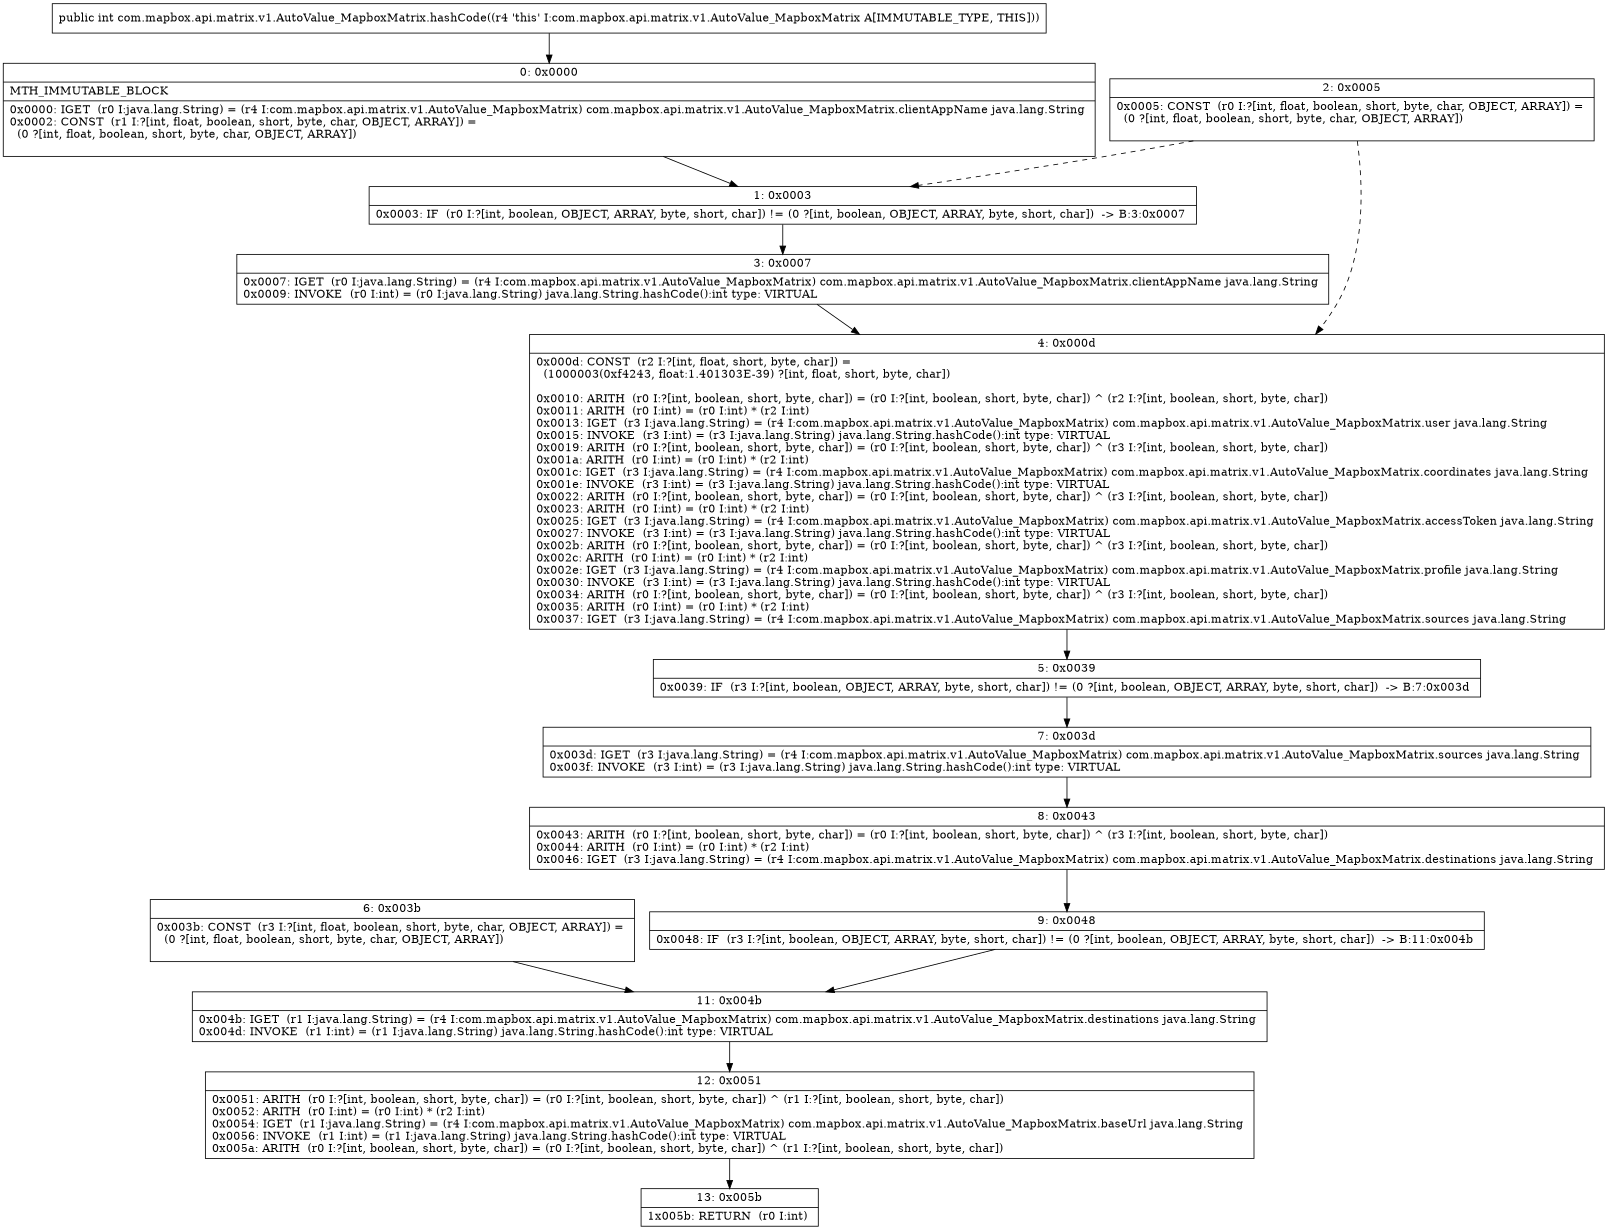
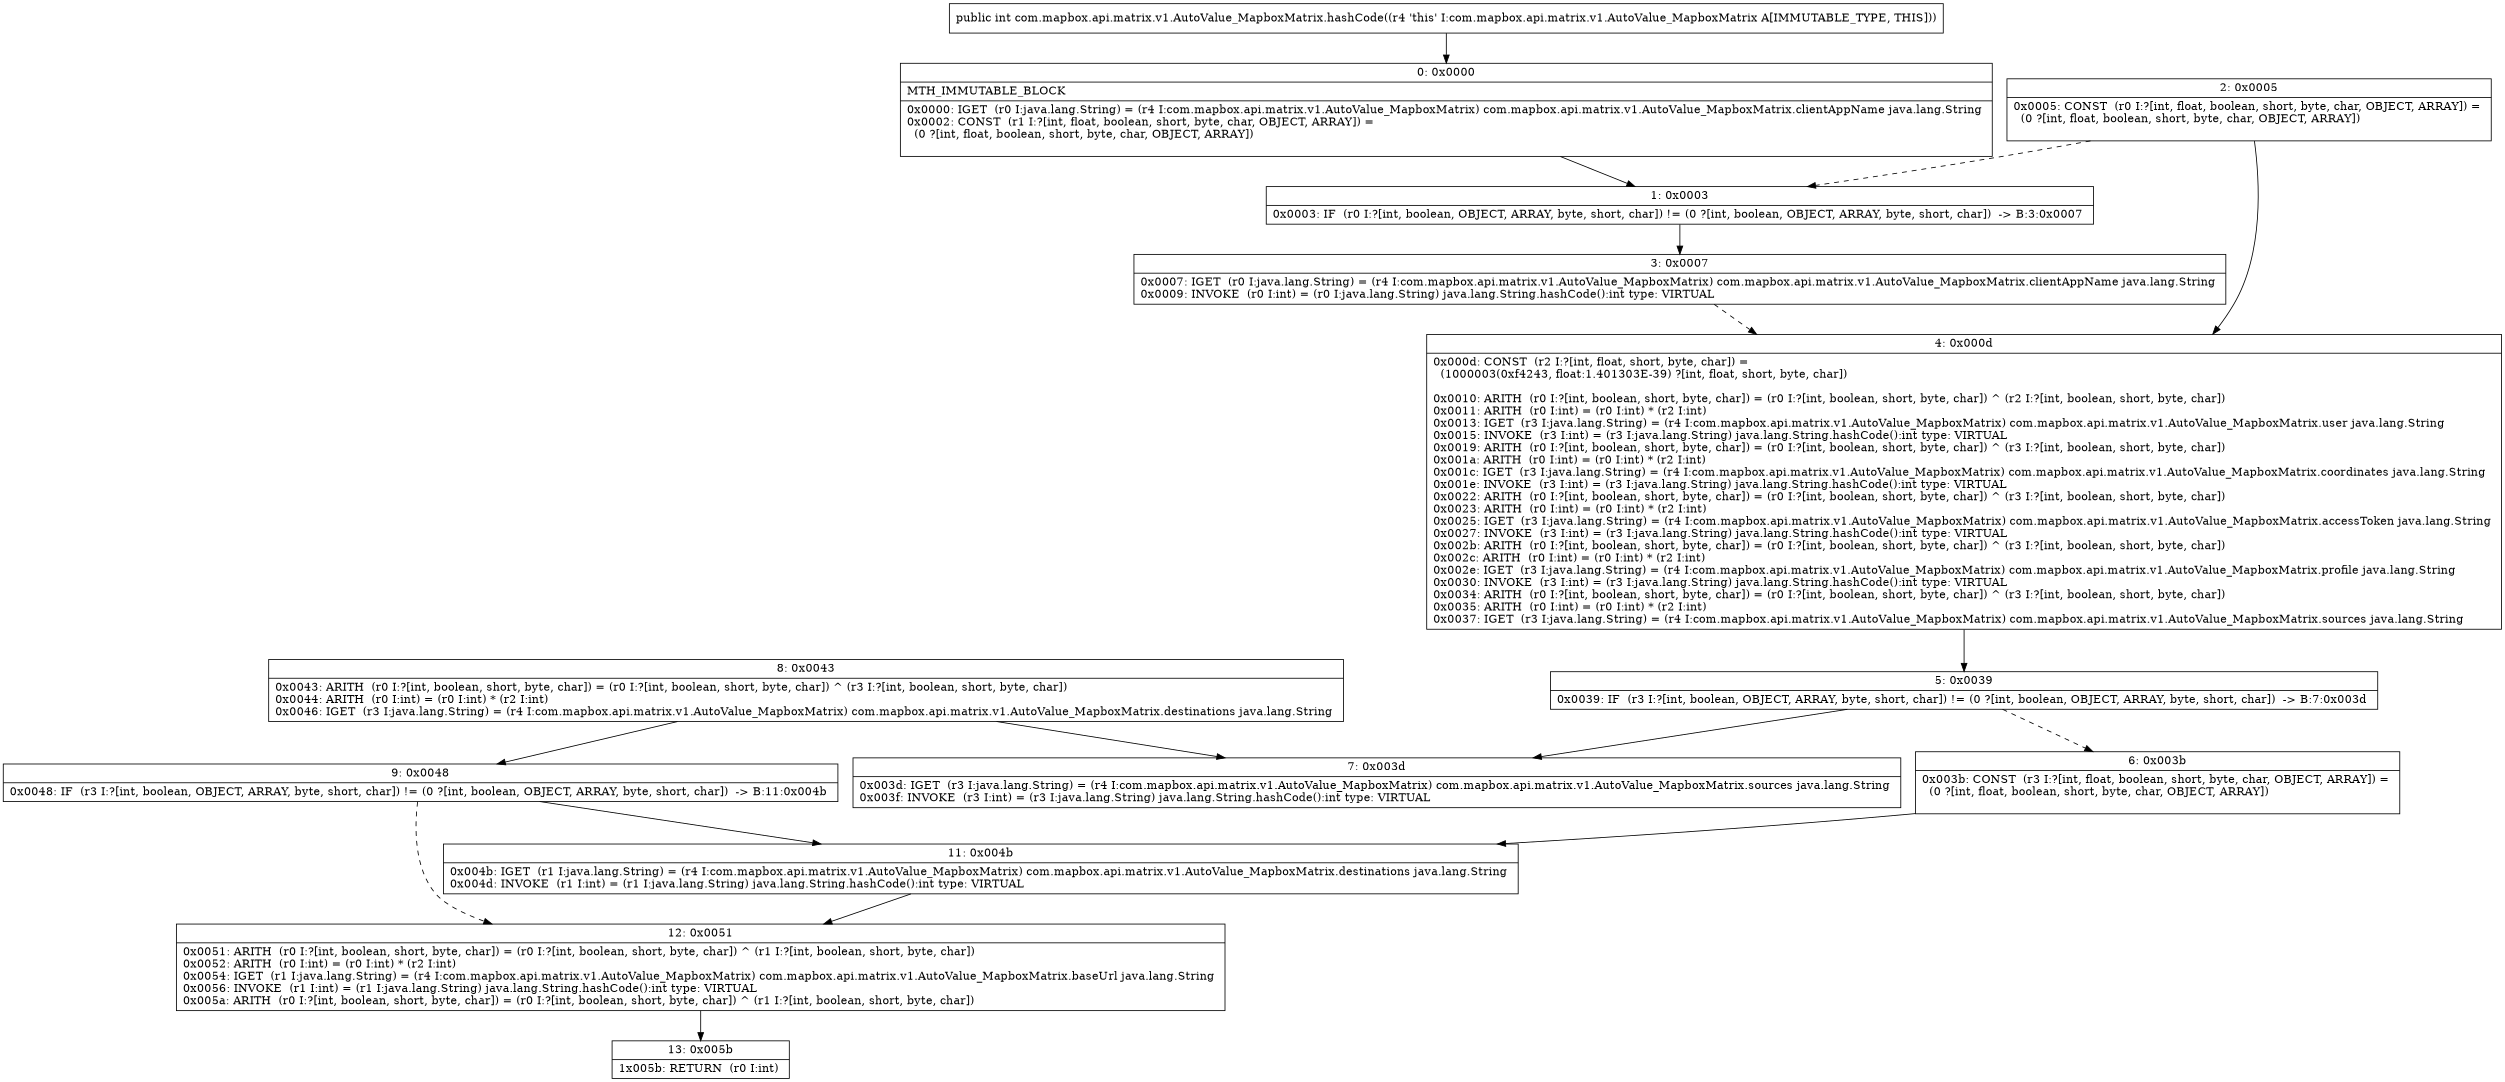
(1358, 239) -> (2255, 239)
(835, 317) -> (1732, 317)
none -> (2044, 729)
(1067, 788) -> (1107, 739)
none -> (425, 877)
